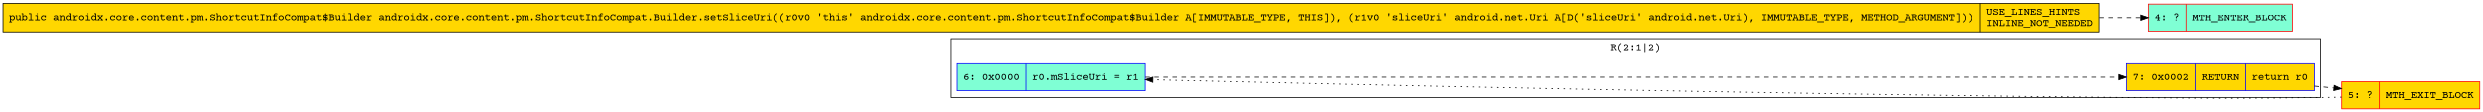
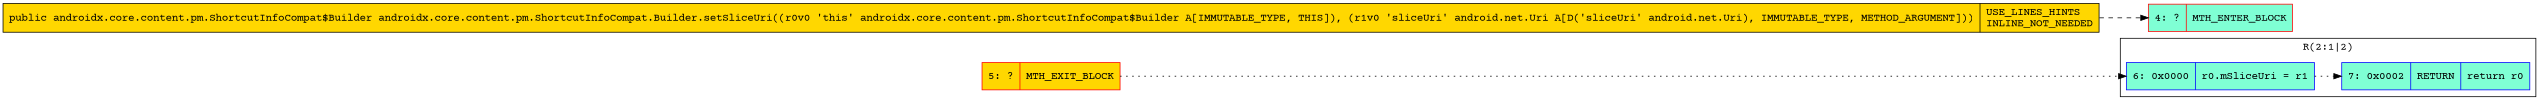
(1632, 77) -> (2324, 76)
(2220, 77) -> (2436, 76)
(2325, 87) -> none
